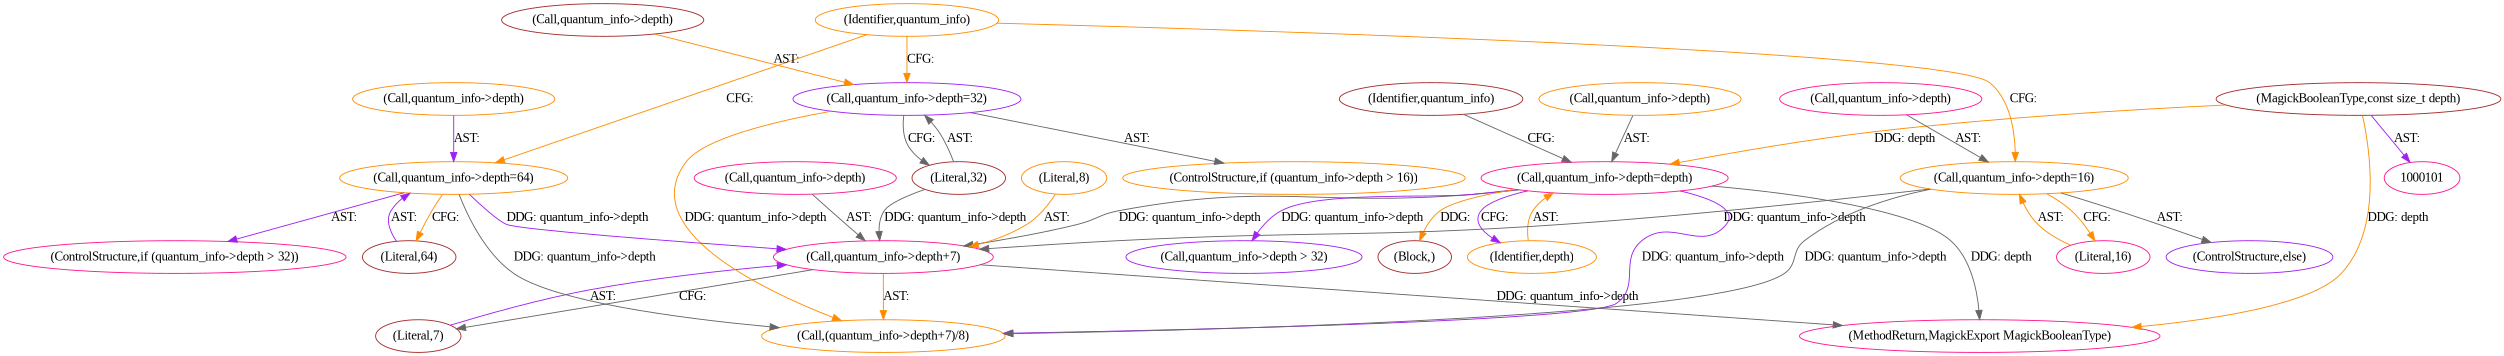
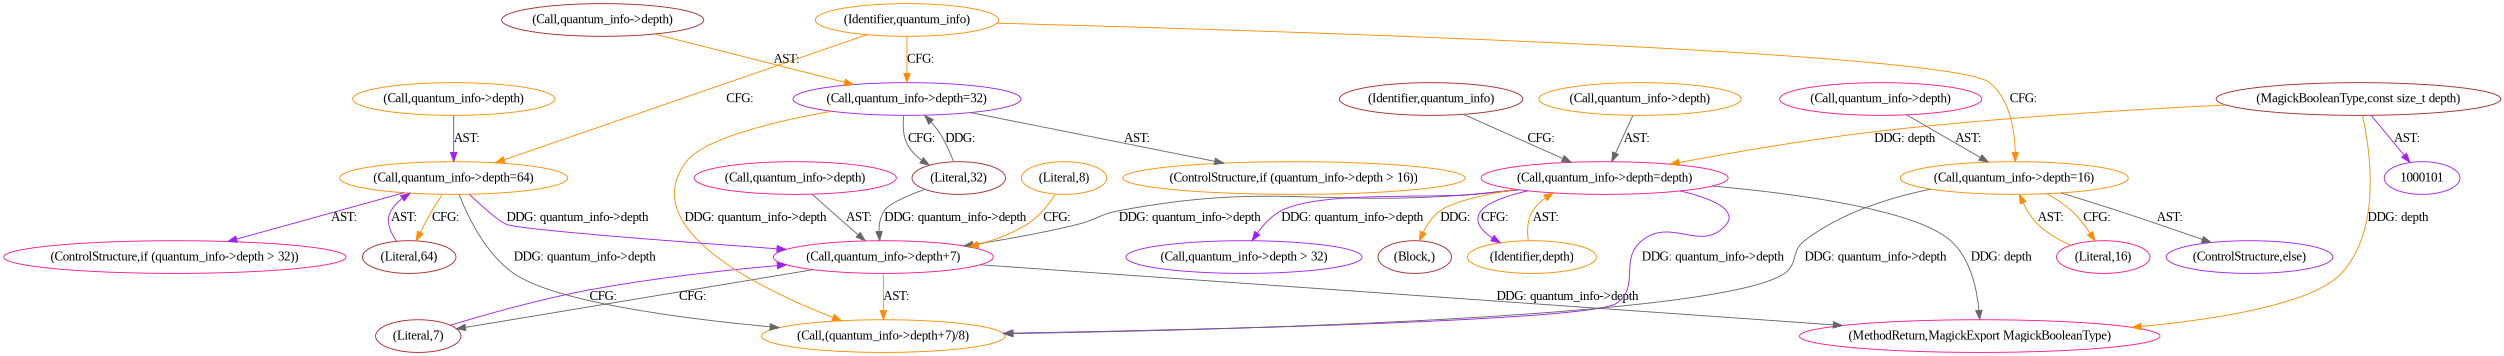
(962, 139) -> (962, 139)
(2422, 178) -> (2422, 178)
(1059, 218) -> (1059, 218)
(1460, 230) -> none
(605, 297) -> (605, 297)
